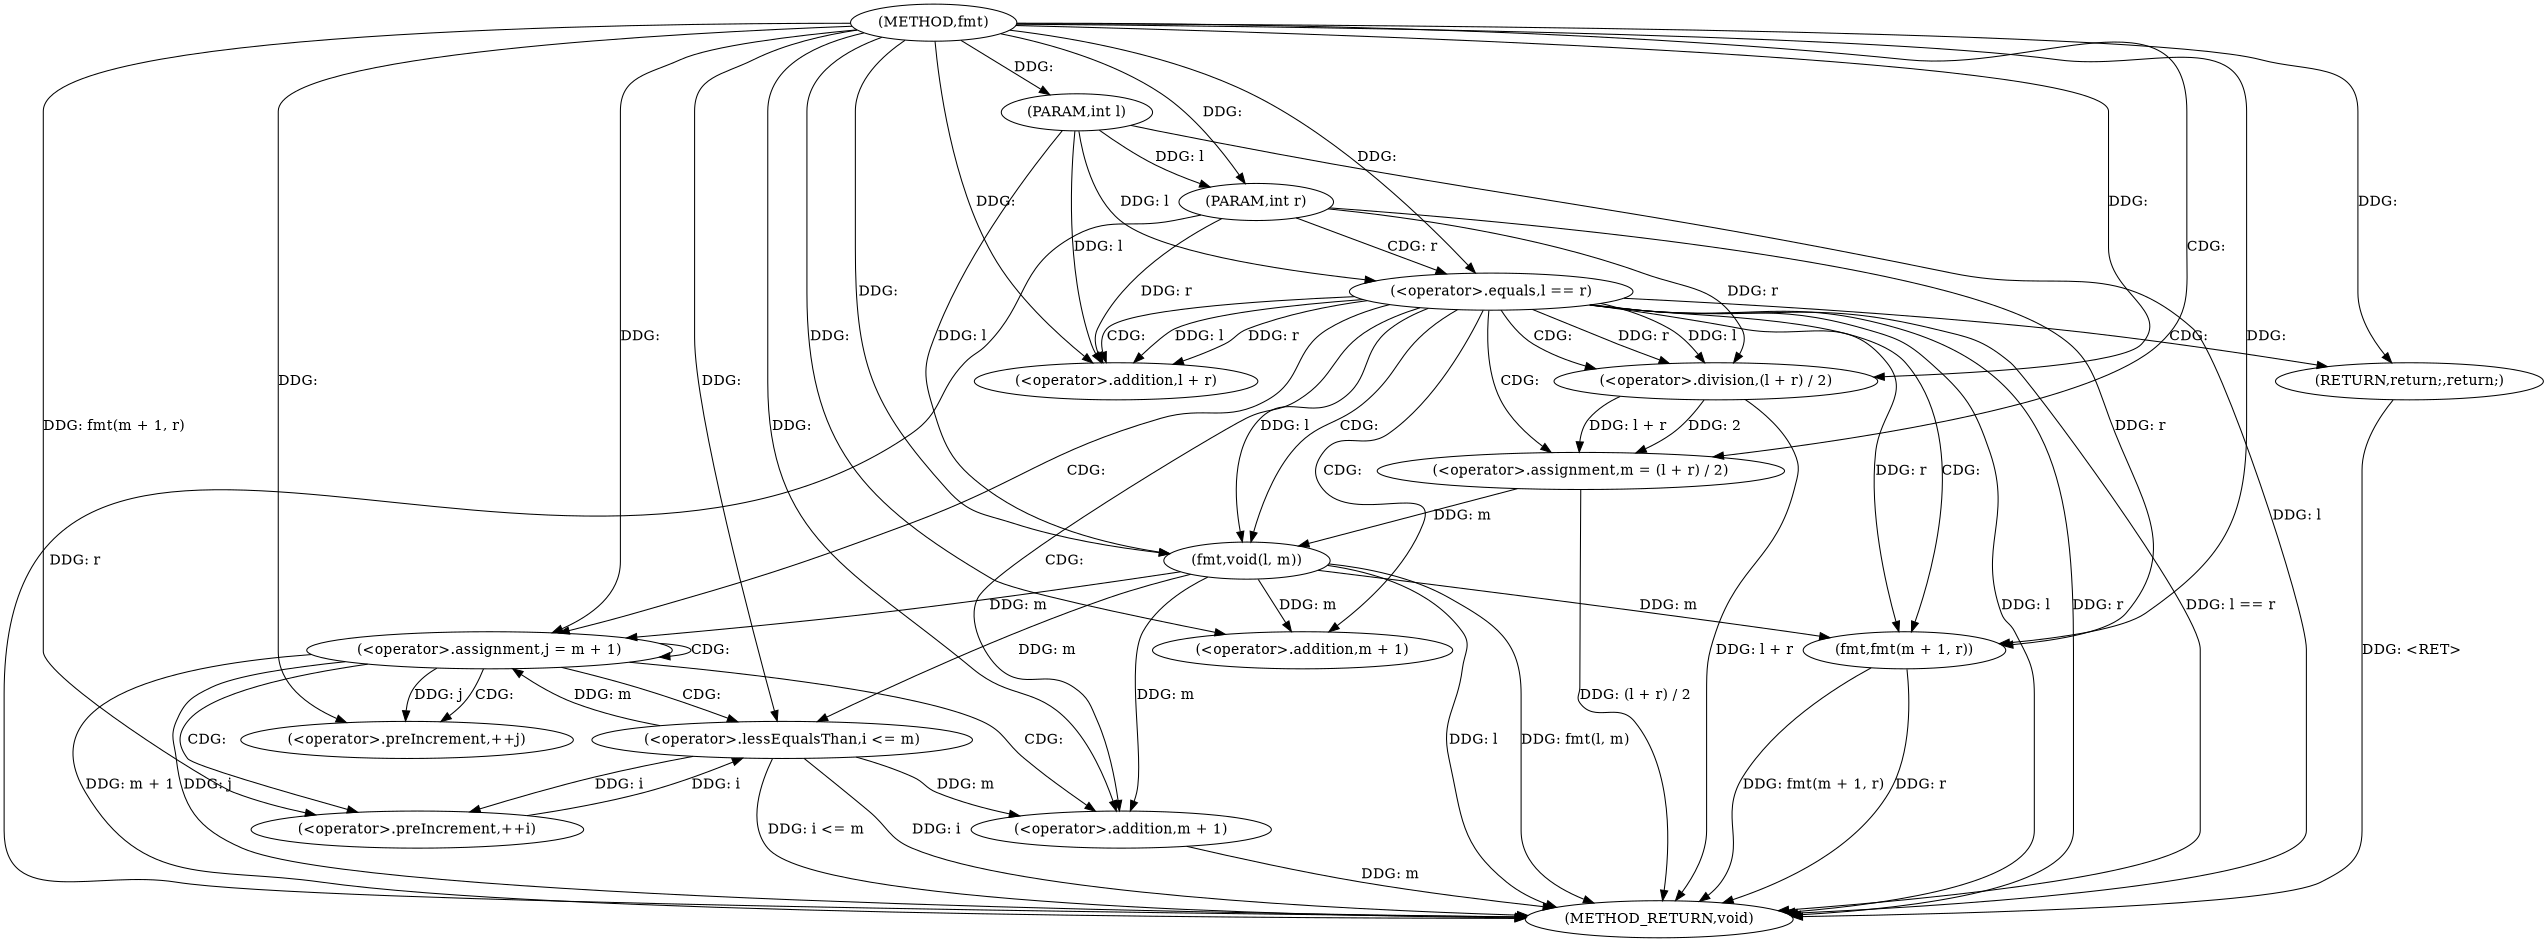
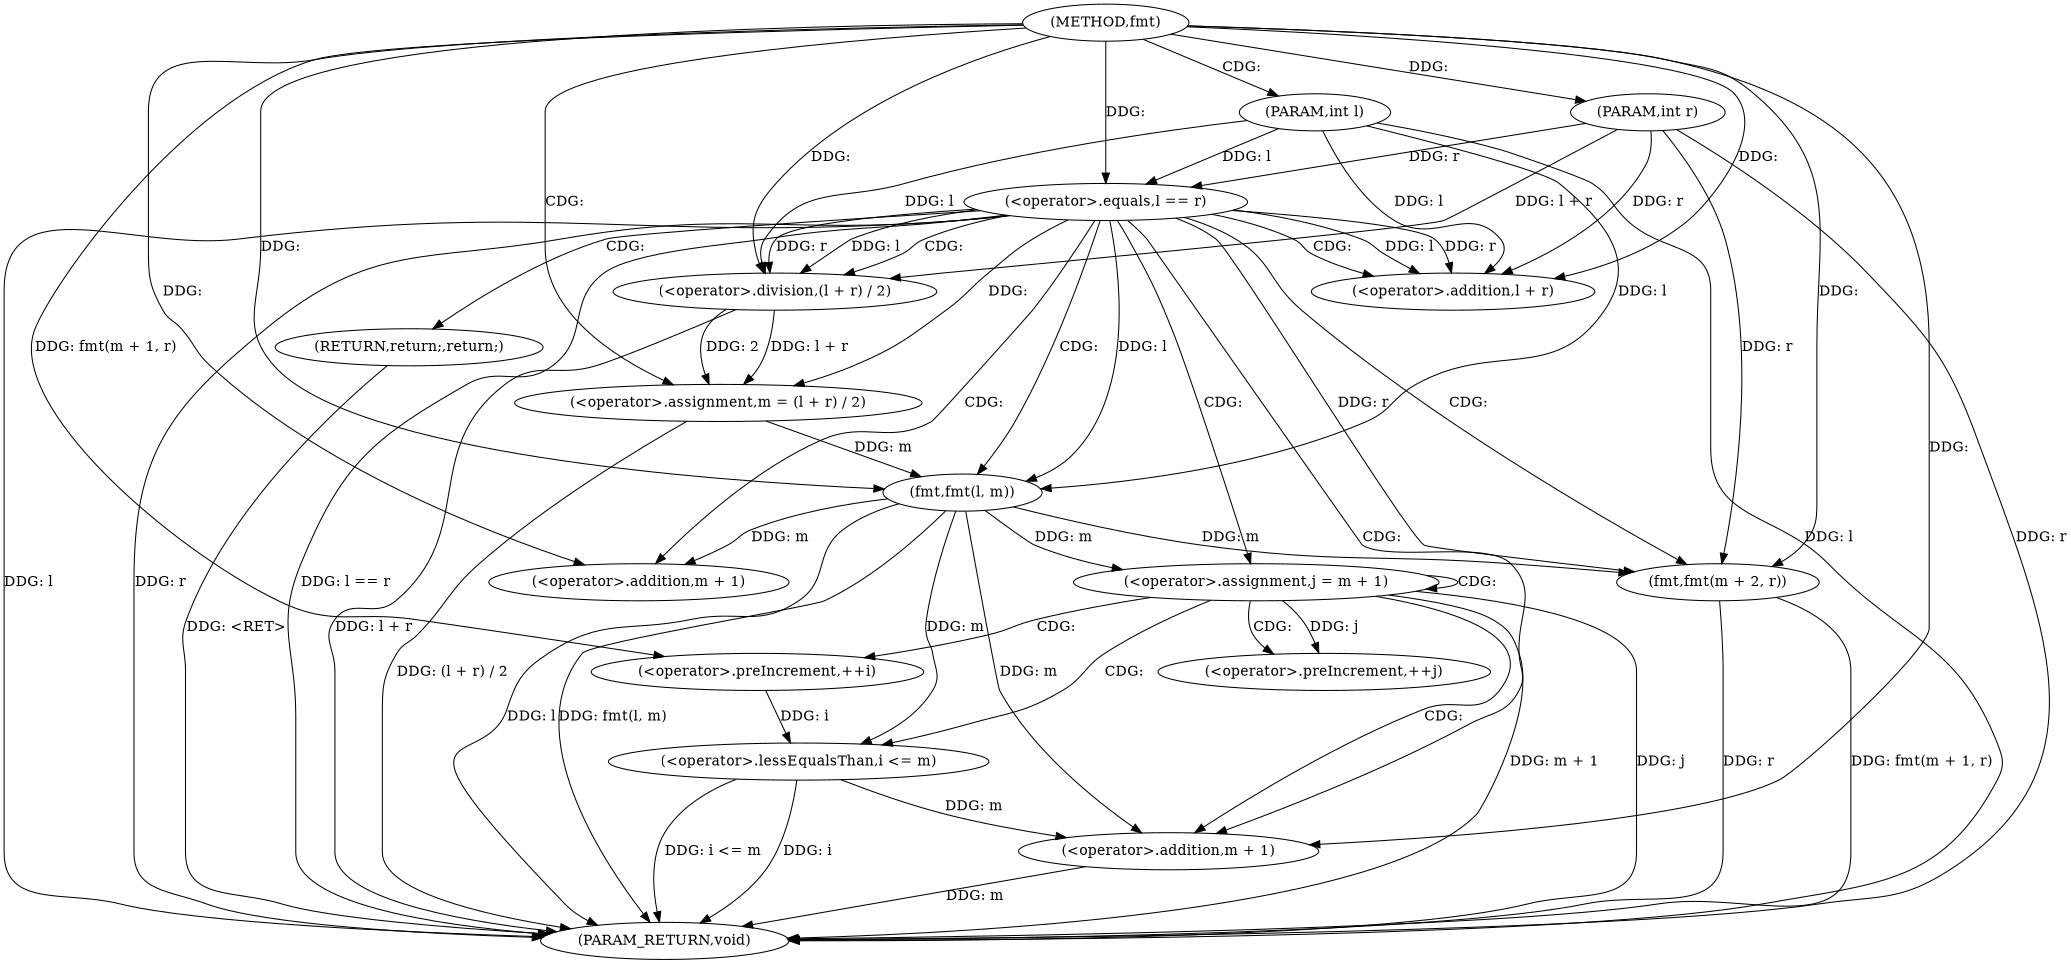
(1825, 33) -> none
(1036, 68) -> (1244, 68)
(278, 134) -> none
(1148, 161) -> (986, 163)
(1412, 247) -> (1435, 157)
(620, 251) -> none
(1753, 292) -> (1554, 202)
(695, 319) -> none
(1523, 381) -> (1010, 292)
(1247, 561) -> (963, 493)
(1904, 650) -> (1718, 582)
(588, 708) -> none
(586, 779) -> none
(1659, 919) -> (665, 941)
